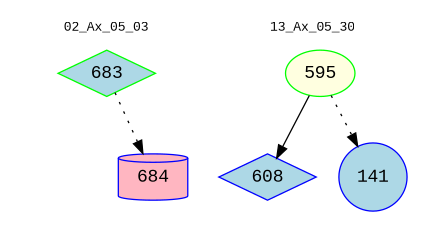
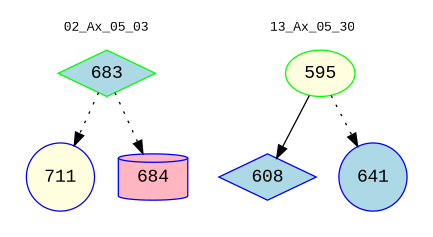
none -> (60, 177)
(373, 177) -> (373, 177)
